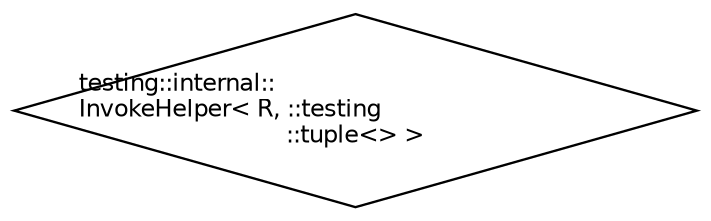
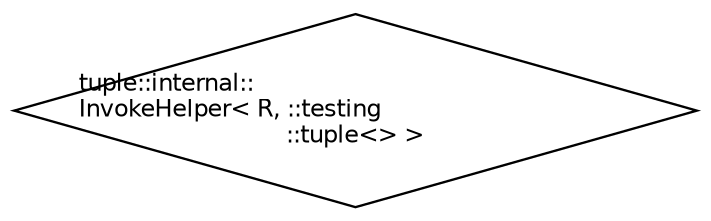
(355, 111) -> (355, 111)
